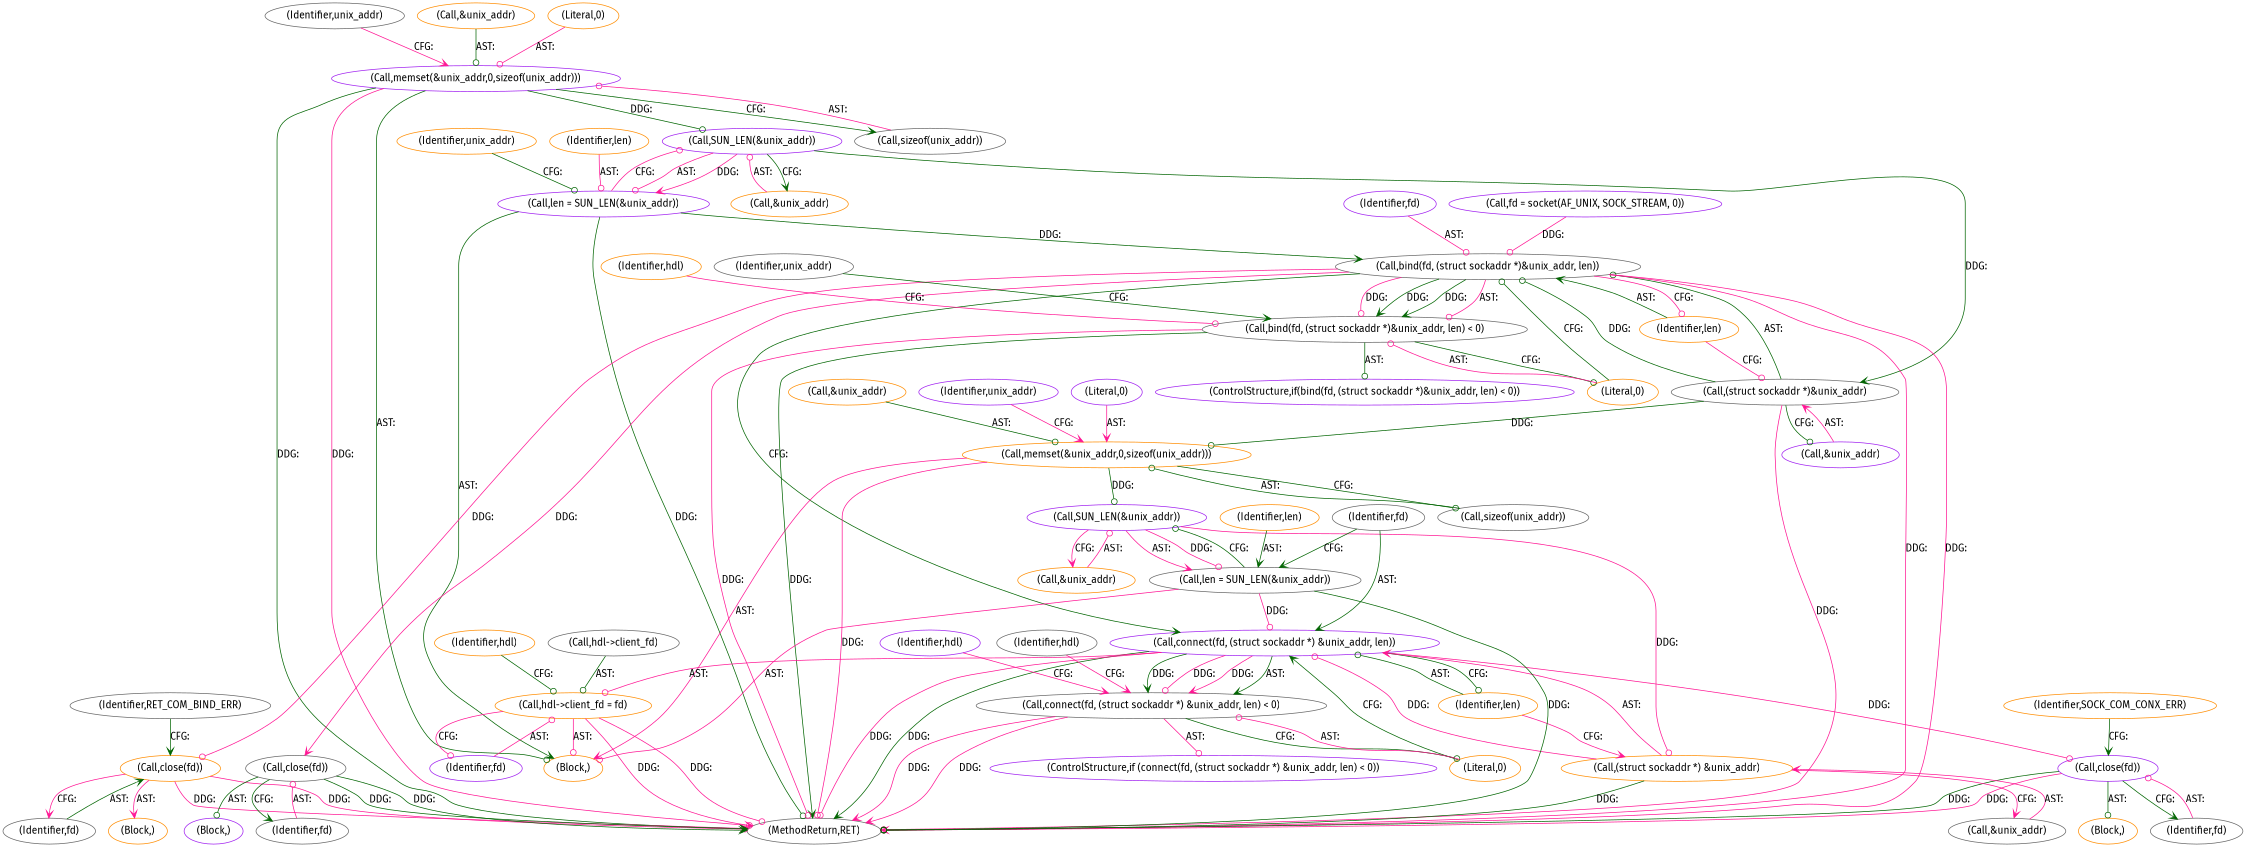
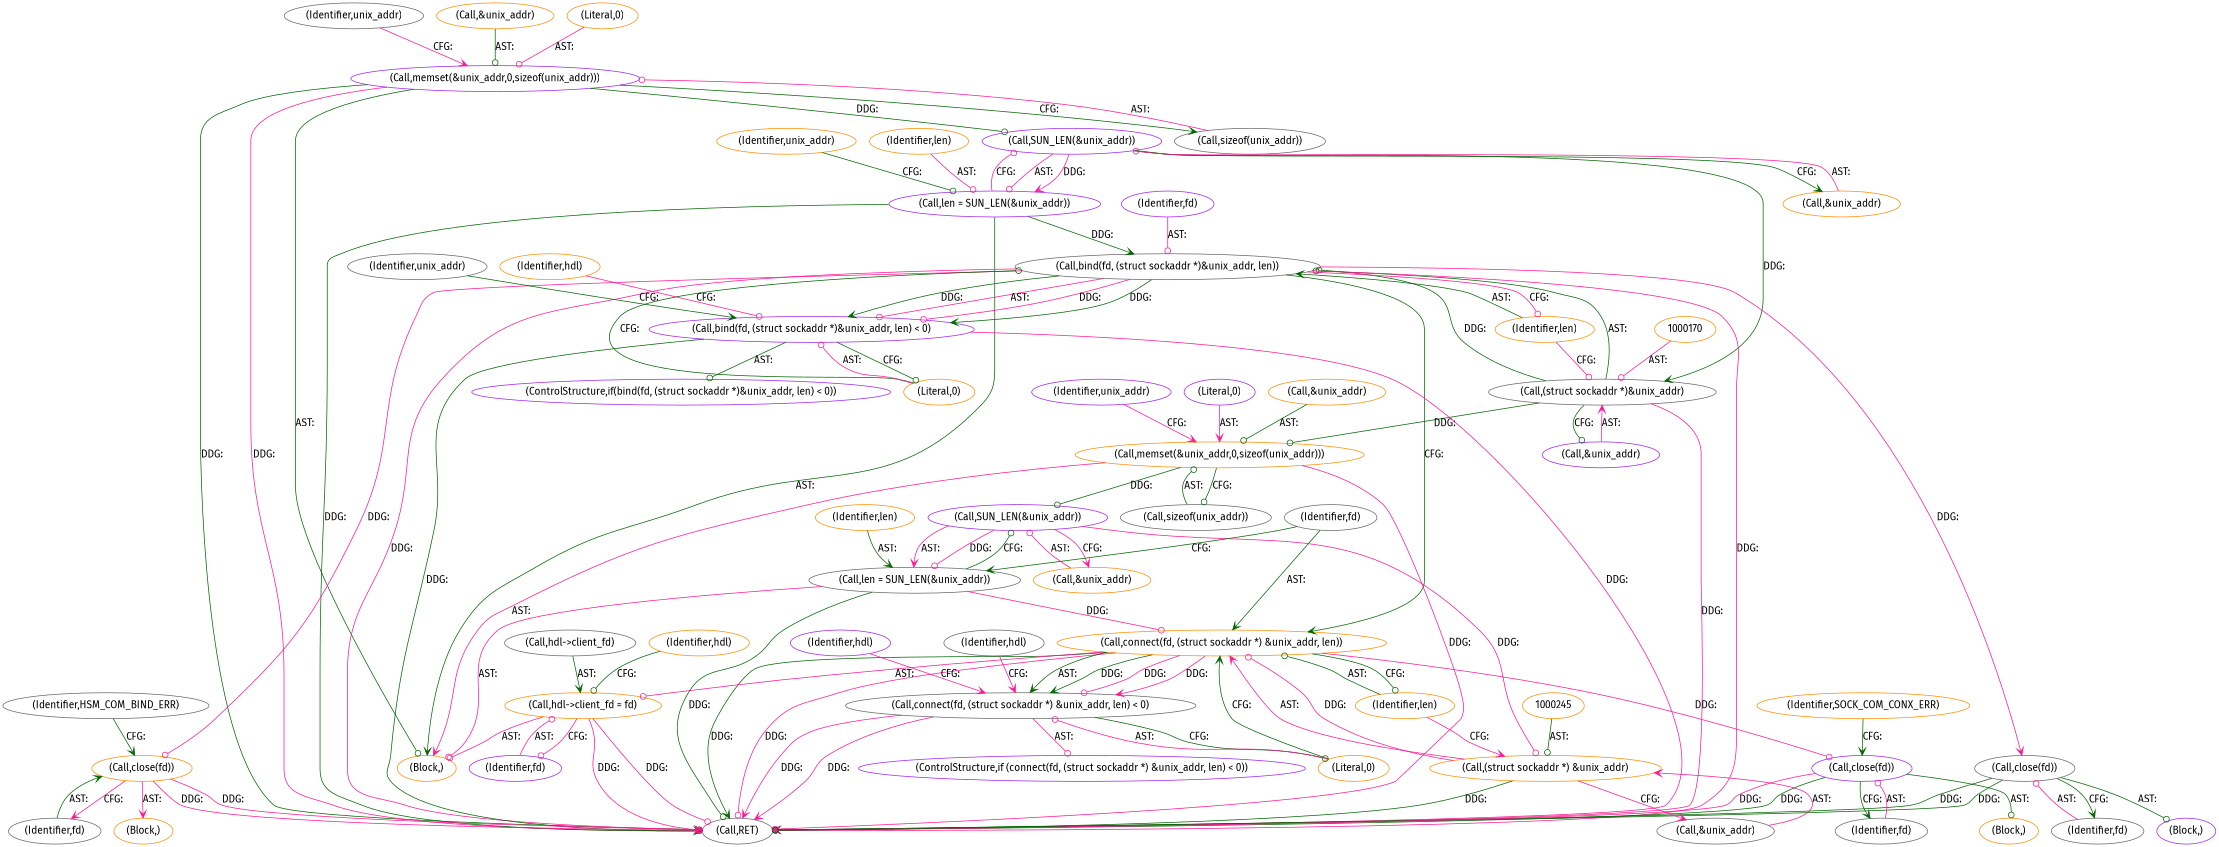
(1585, 204) -> none
(1365, 329) -> (812, 329)
none -> (1685, 329)
(1275, 643) -> (1222, 643)
(595, 672) -> (576, 671)
(170, 706) -> (106, 706)
none -> (1553, 706)
(814, 831) -> (737, 831)
